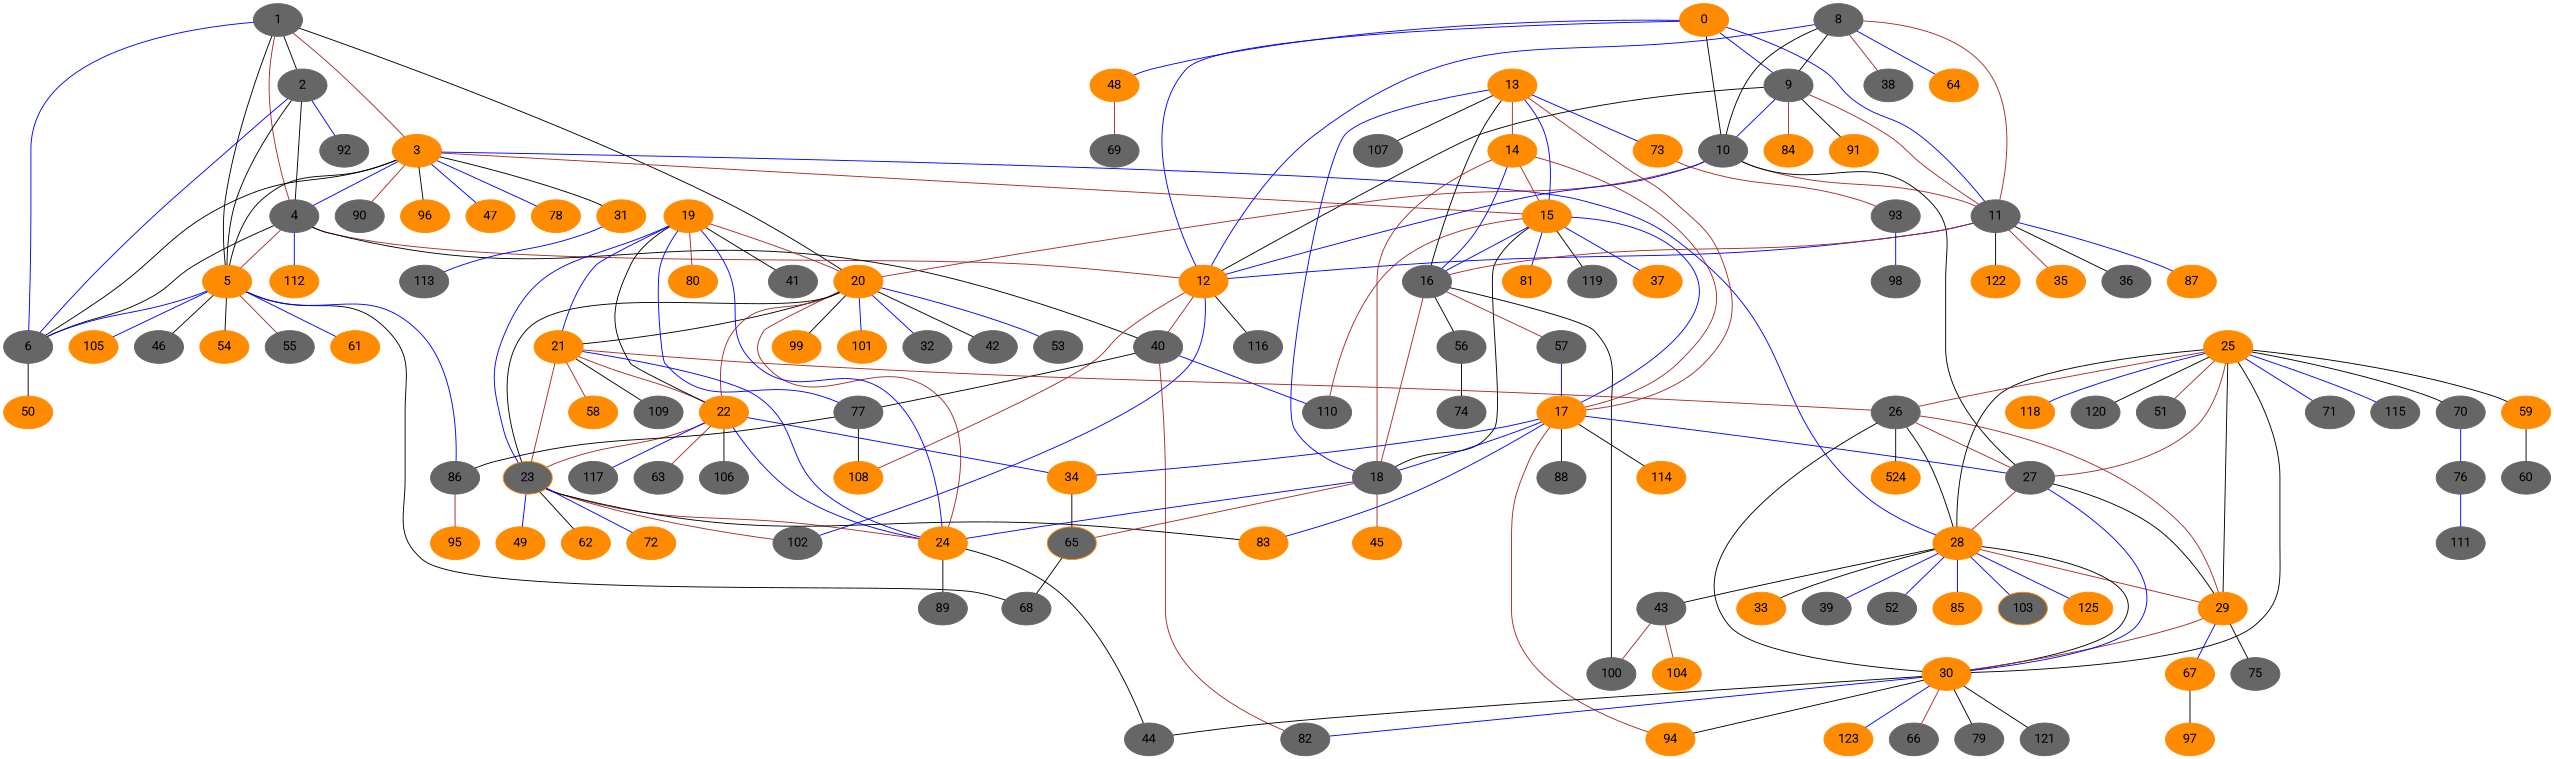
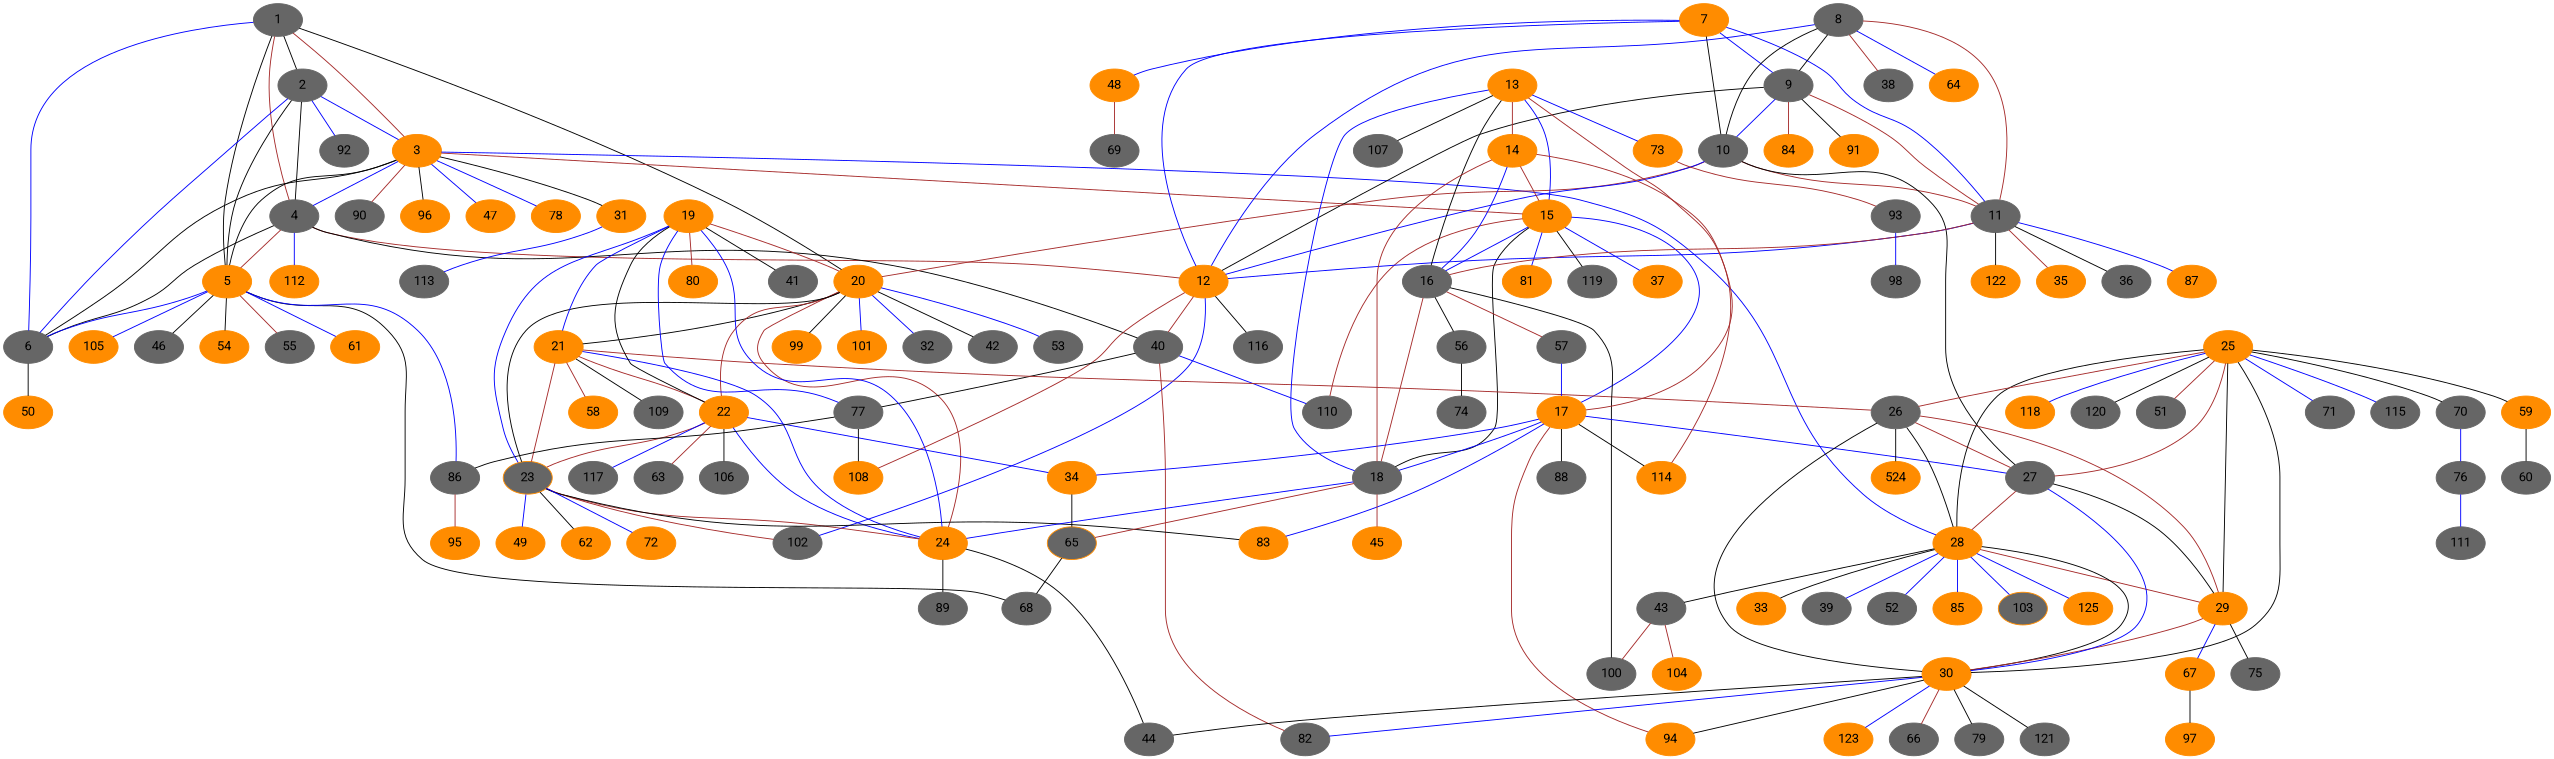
(1704, 20) -> (1704, 20)
none -> (360, 118)
(1716, 289) -> (1724, 354)
